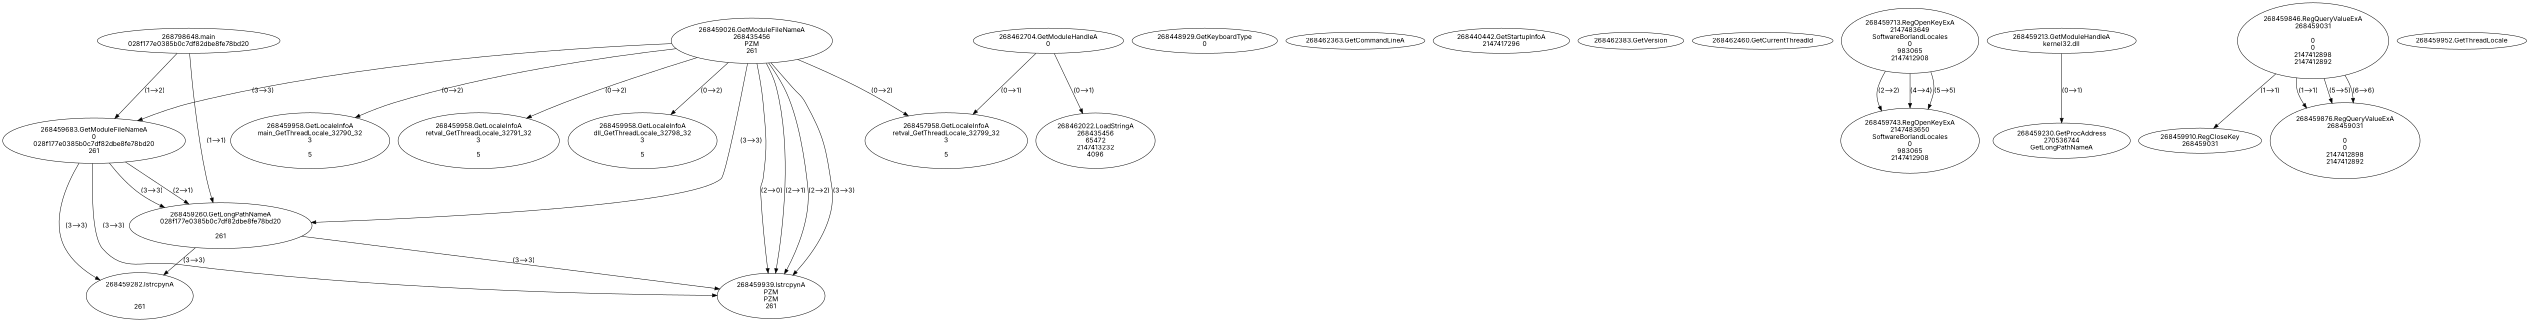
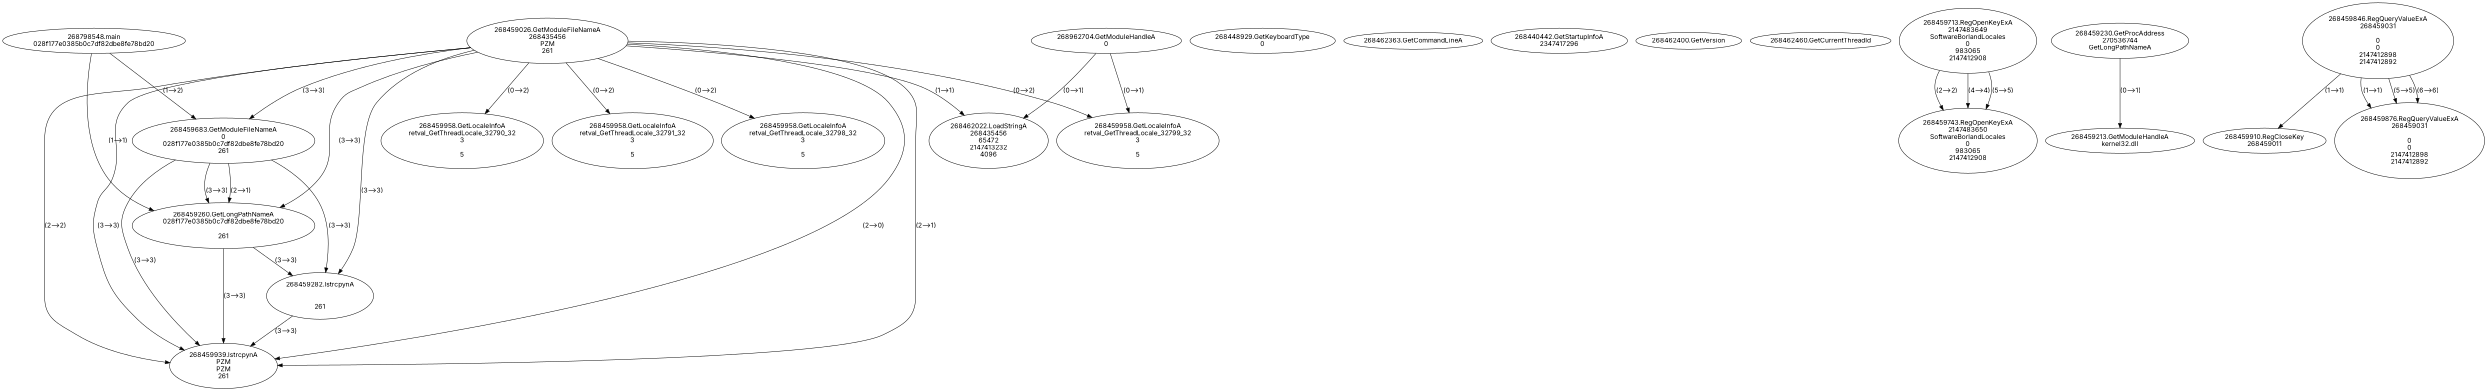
(189, 41) -> (94, 41)
(1048, 41) -> (1106, 41)
(1501, 41) -> (1559, 41)
(1631, 41) -> none
none -> (1689, 41)
(2462, 41) -> none
none -> (807, 63)
(2062, 86) -> (2120, 91)
none -> (366, 131)
(310, 141) -> (462, 141)
(643, 141) -> (803, 141)
(946, 141) -> (1138, 141)
(2200, 141) -> (2265, 141)
none -> (274, 330)
